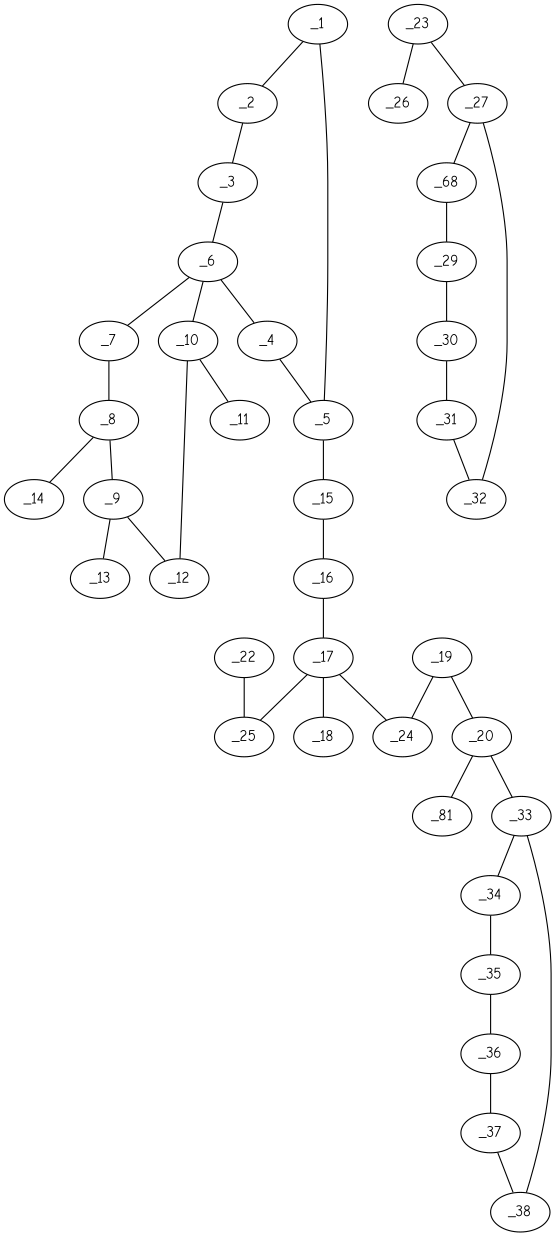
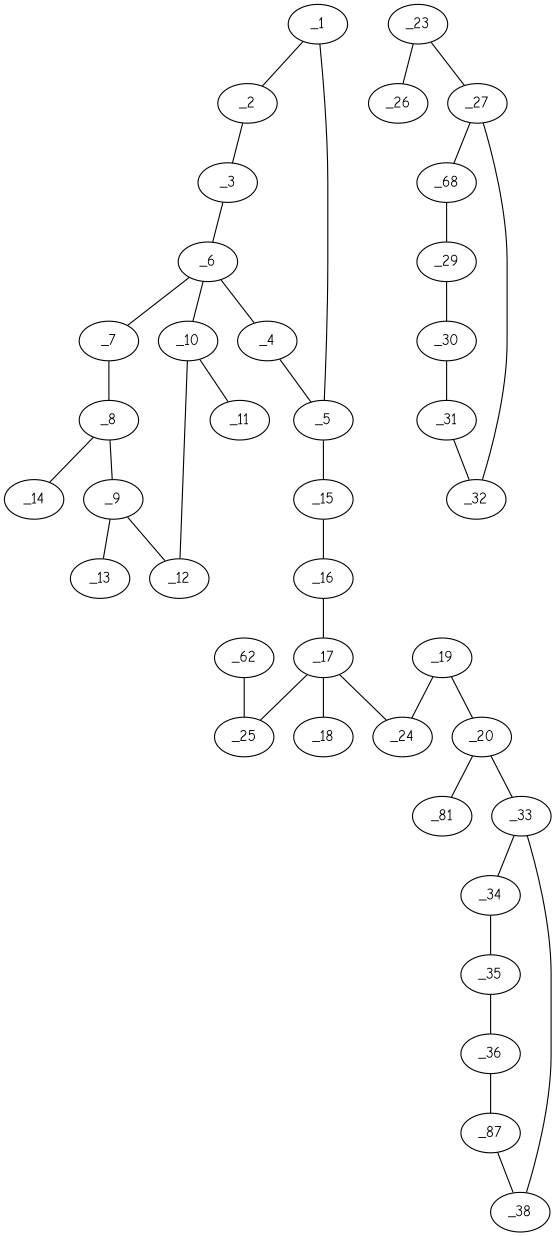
(244, 658) -> (244, 658)
(491, 1133) -> (491, 1133)
